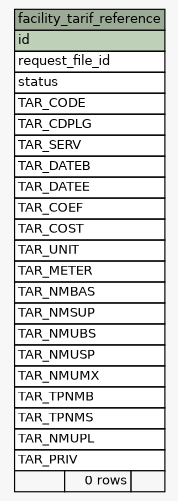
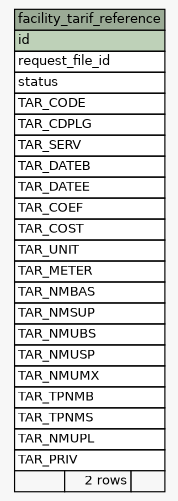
(106, 481) -> (106, 481)
